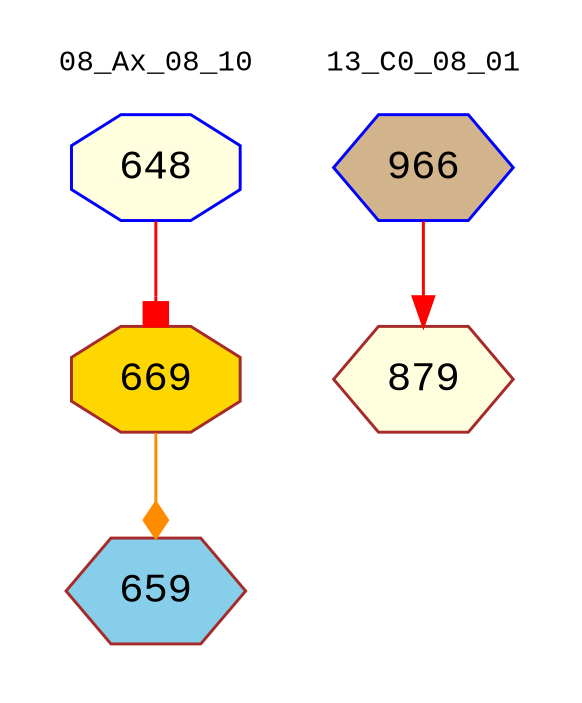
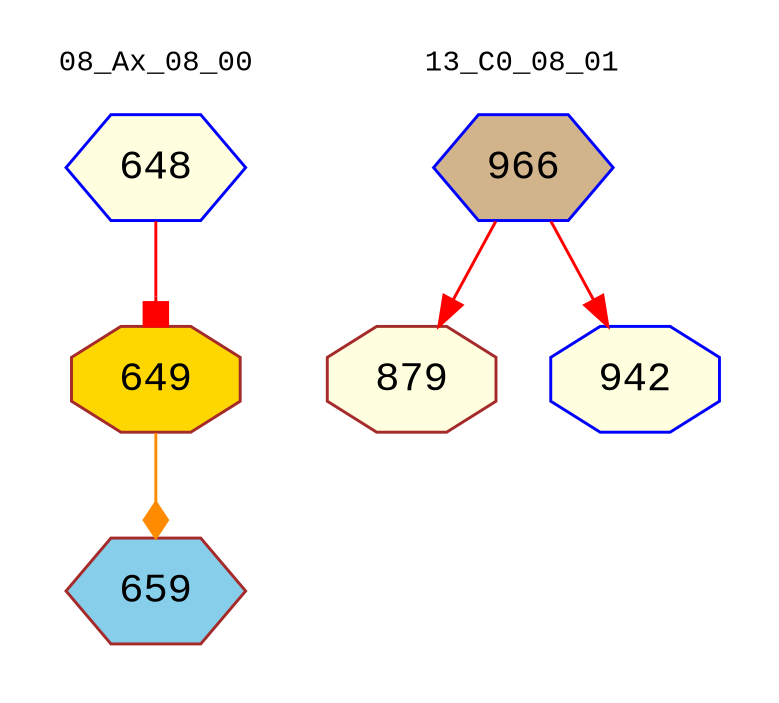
(157, 63) -> (157, 63)
(156, 168) -> (156, 168)
(156, 379) -> (156, 379)
(423, 379) -> (412, 379)
none -> (635, 379)
